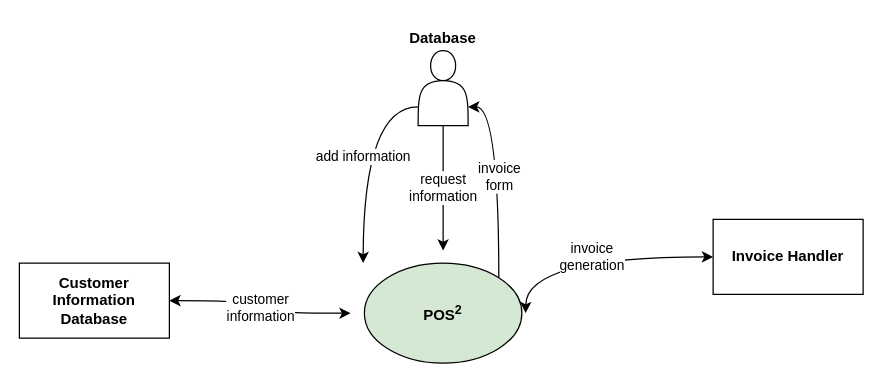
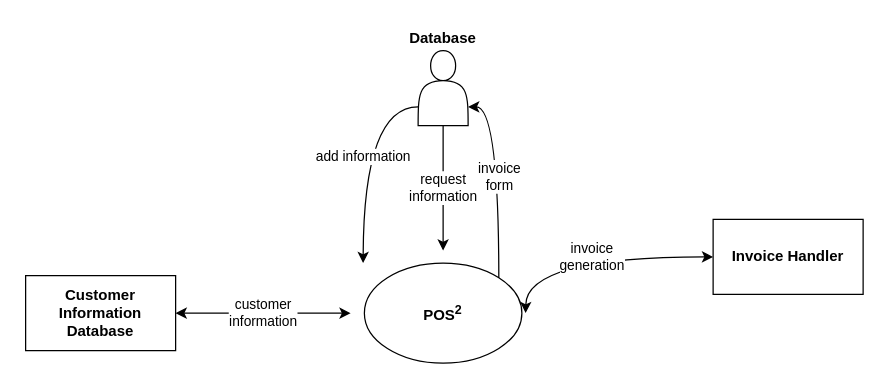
(94, 301) -> (101, 313)
(443, 313) -> (443, 313)
